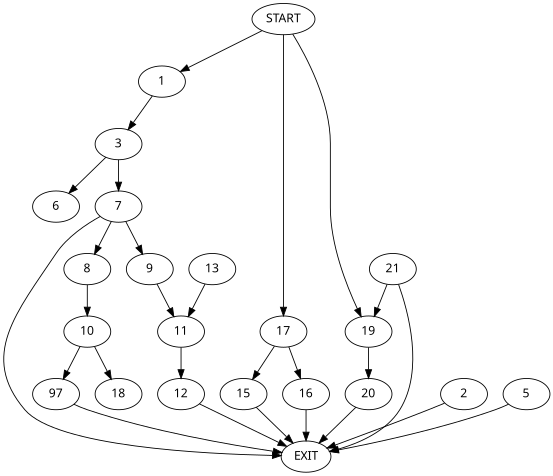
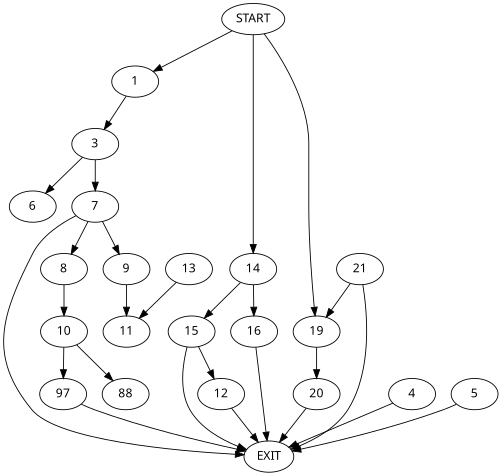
(283, 332) -> (253, 269)
(181, 359) -> (204, 359)
(119, 394) -> (126, 394)
(464, 394) -> (412, 394)
